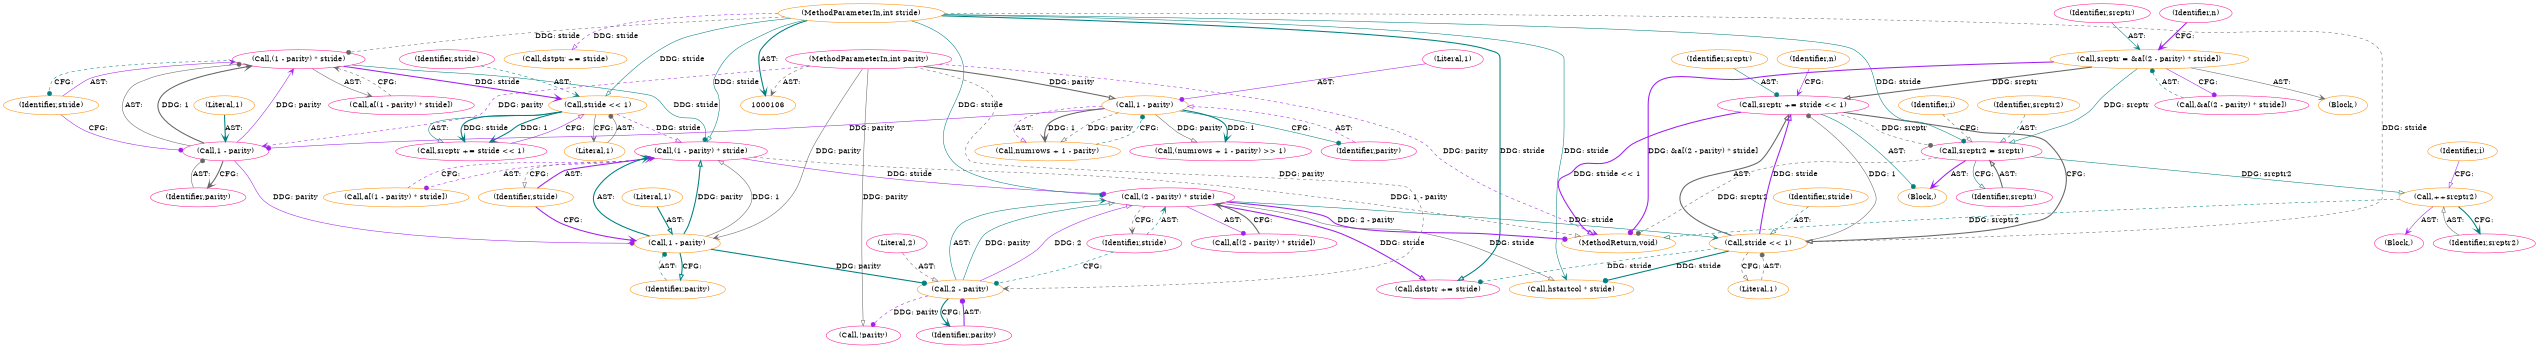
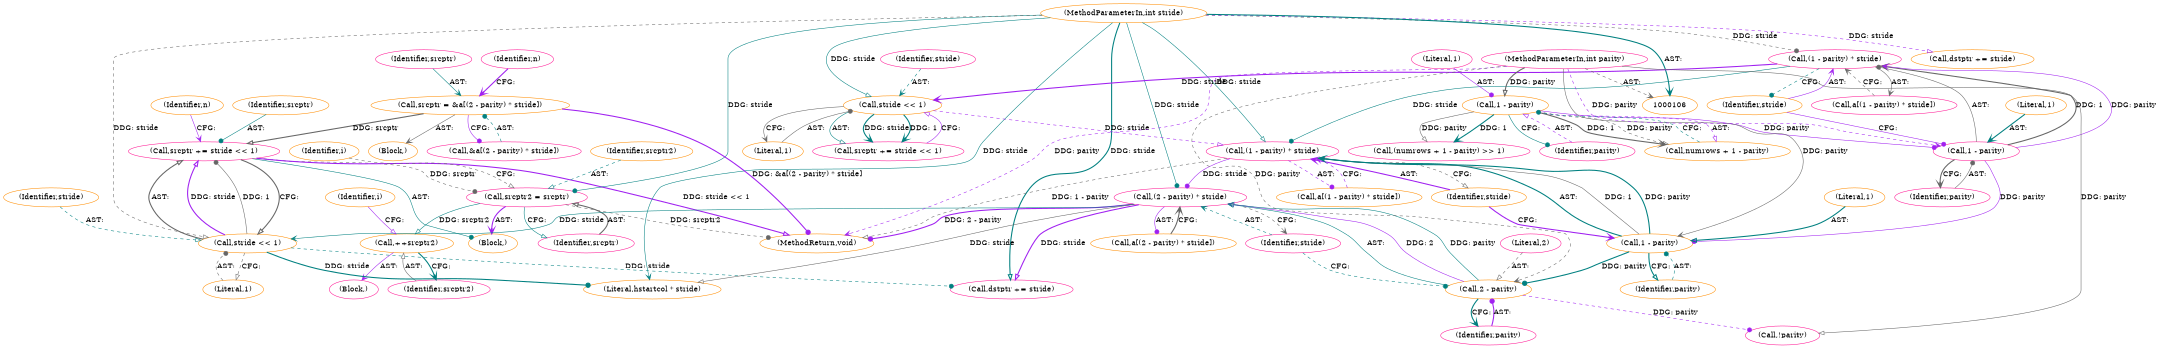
(2083, 116) -> none
(2034, 214) -> none
(1264, 243) -> (1163, 243)
(1571, 289) -> (652, 289)
